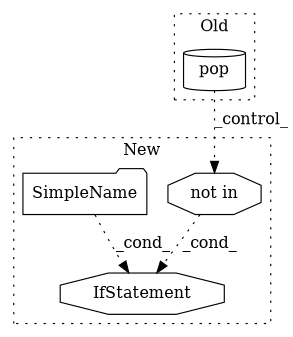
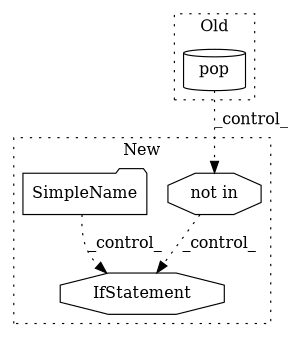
(143, 244) -> (125, 244)
(210, 244) -> (219, 244)
